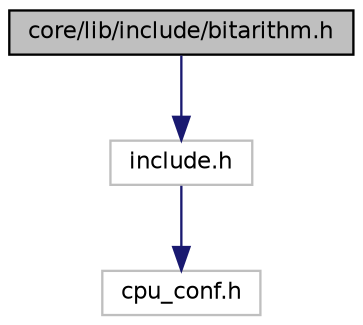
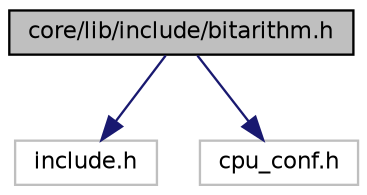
(181, 216) -> (223, 89)
